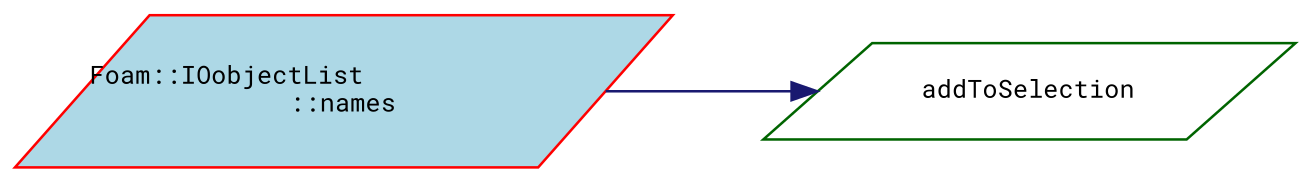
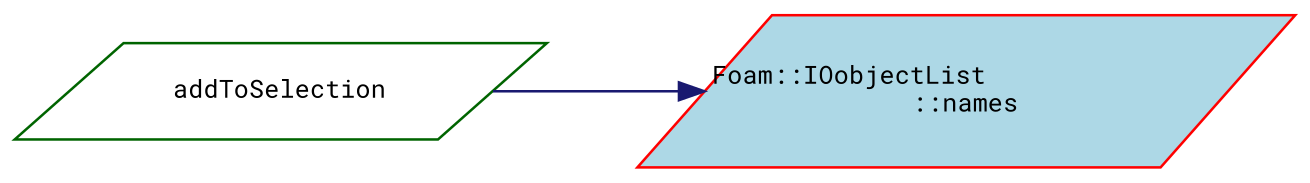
(699, 91) -> (586, 91)
